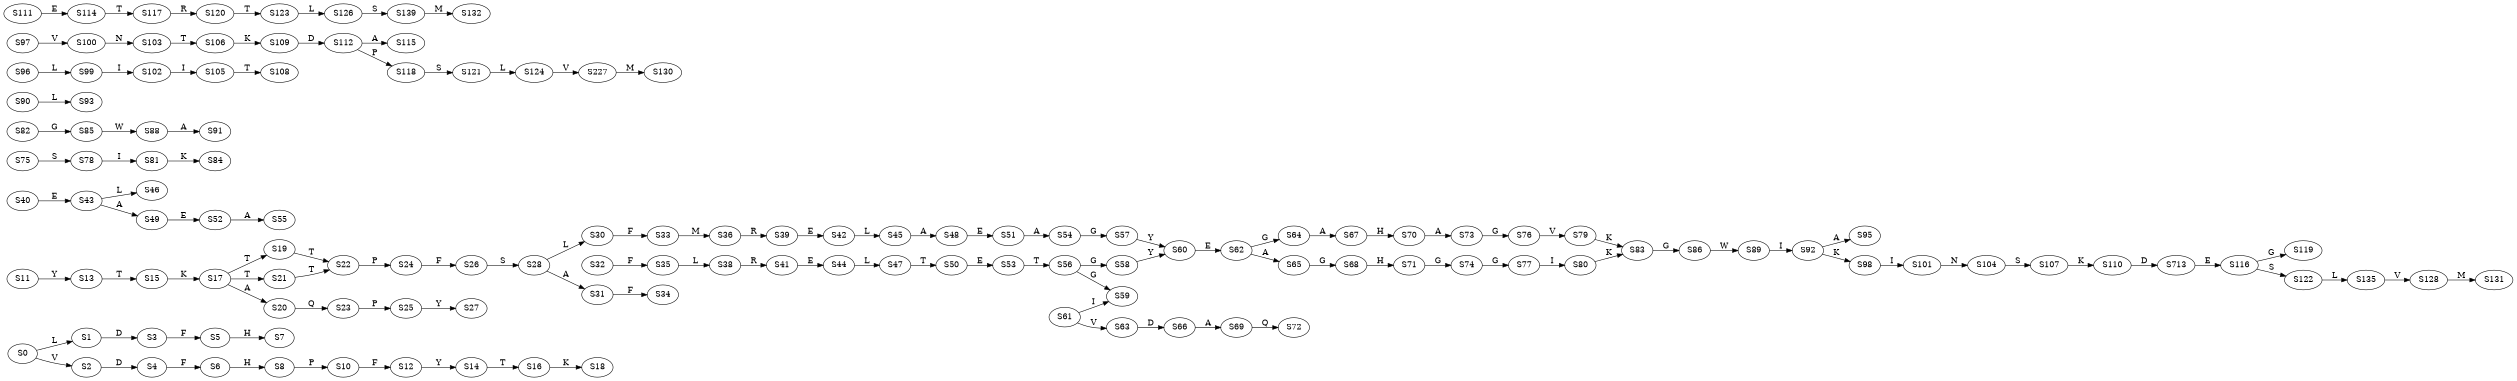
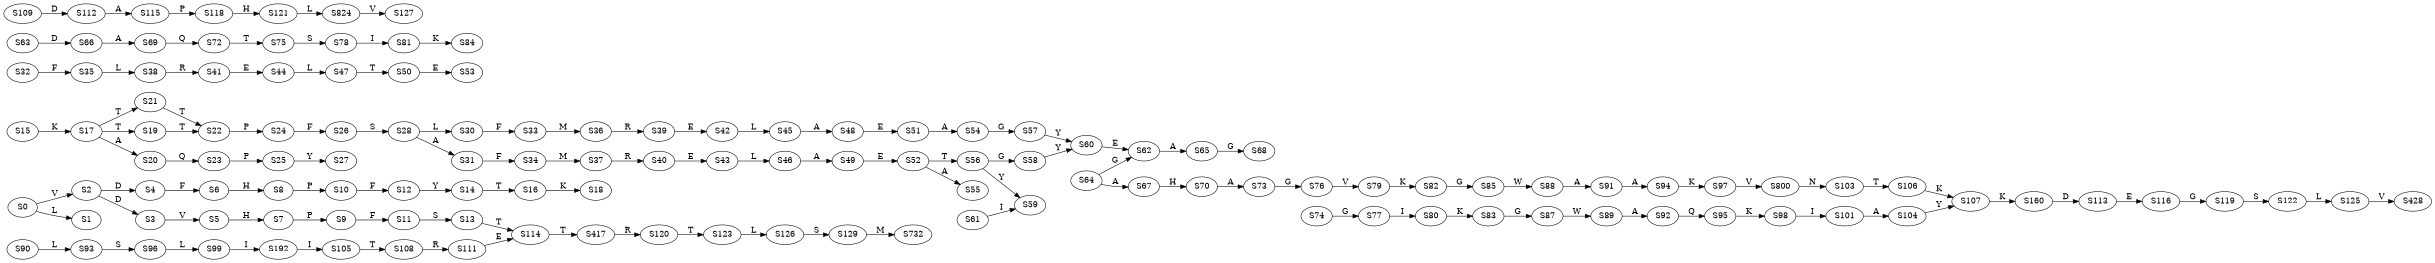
(152, 14) -> (596, 235)
(406, 14) -> (848, 235)
(471, 14) -> (913, 235)
(86, 43) -> (1780, 187)
none -> (243, 43)
(244, 43) -> (1936, 193)
(372, 57) -> (179, 14)
(439, 69) -> (246, 10)
(152, 73) -> (278, 249)
(534, 73) -> (341, 14)
(597, 73) -> (404, 14)
(663, 73) -> none
none -> (596, 161)
none -> (1663, 187)
(116, 210) -> (814, 161)
none -> (341, 220)
(1836, 238) -> (1691, 212)
(1606, 242) -> (1400, 187)
(1262, 244) -> (1113, 167)
(1781, 246) -> (1635, 212)
none -> (116, 249)
none -> (433, 249)
(1695, 251) -> (1547, 216)
(1834, 257) -> (1747, 216)
(1954, 261) -> (1876, 212)
(2018, 261) -> (1939, 205)
(1034, 265) -> (940, 161)
(1409, 265) -> none
(2112, 265) -> (2034, 201)
(2176, 265) -> (2098, 201)
(2269, 272) -> (2253, 201)
(55, 275) -> (435, 216)
(1093, 275) -> (1001, 178)
(116, 279) -> (495, 226)
(2366, 280) -> (2350, 201)
(2429, 280) -> (2413, 201)
(2494, 280) -> none
(1089, 327) -> none
(183, 334) -> (182, 216)
(116, 338) -> (116, 204)
